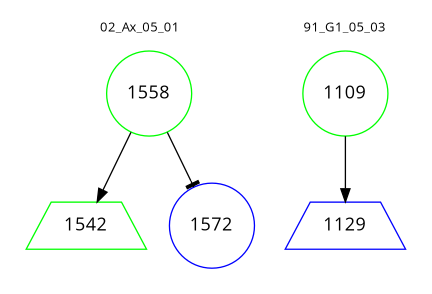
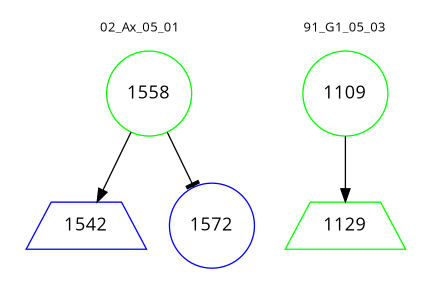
(86, 226) -> (86, 226)
(345, 226) -> (345, 226)
